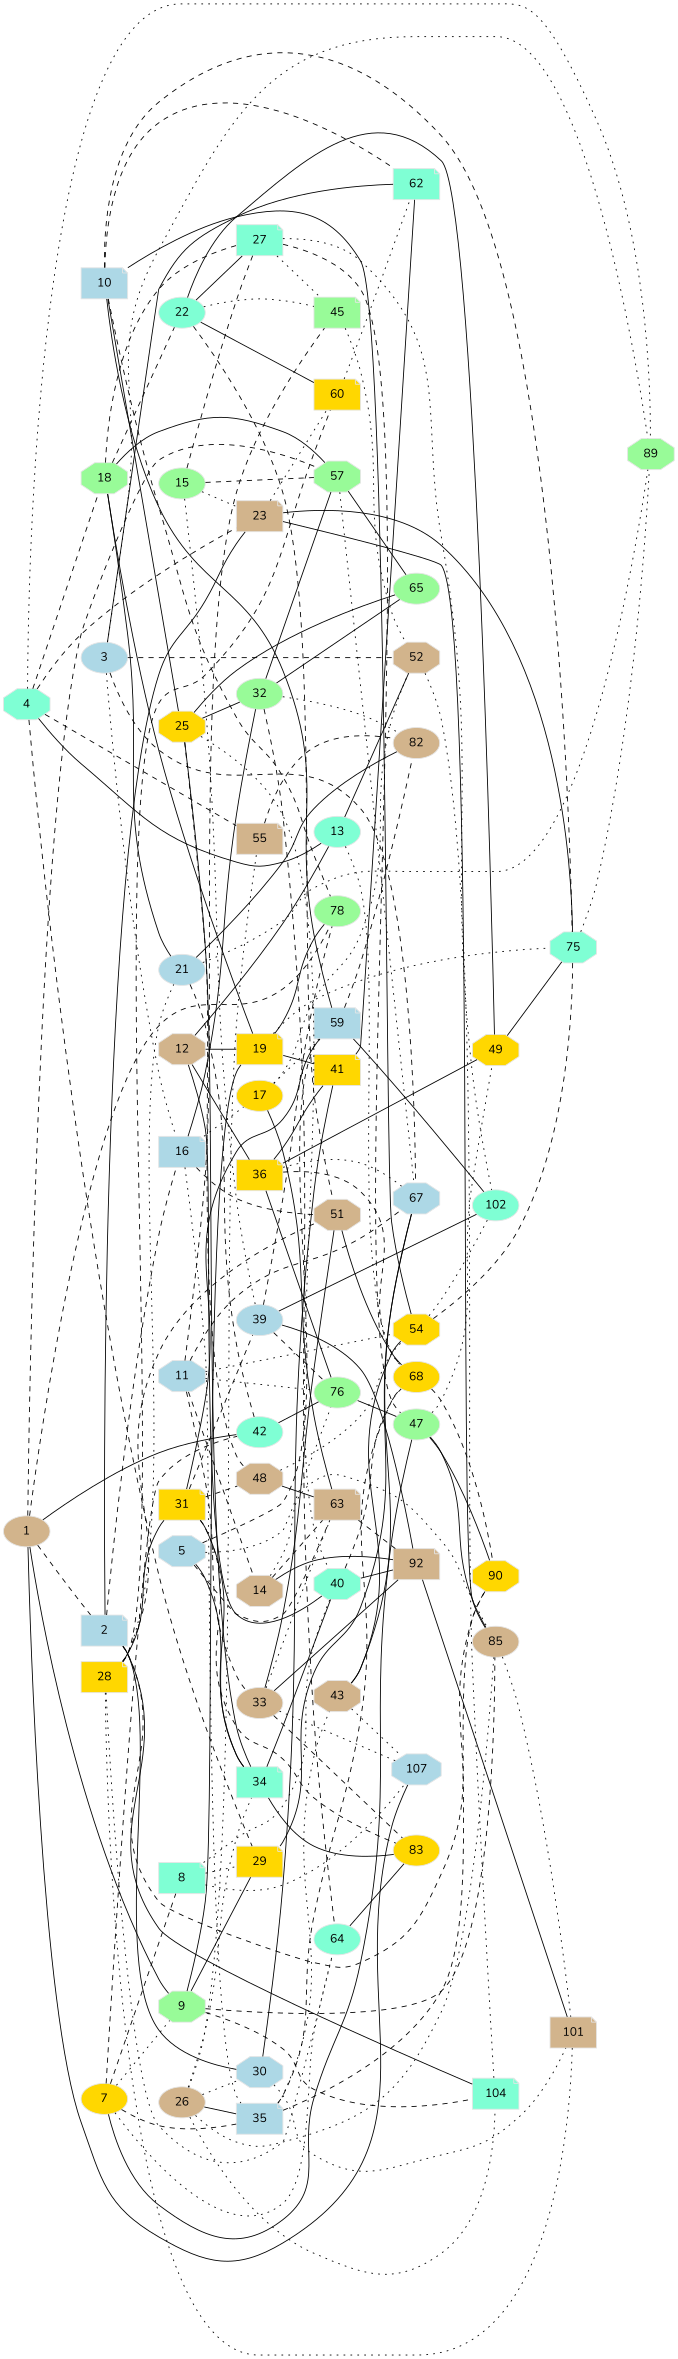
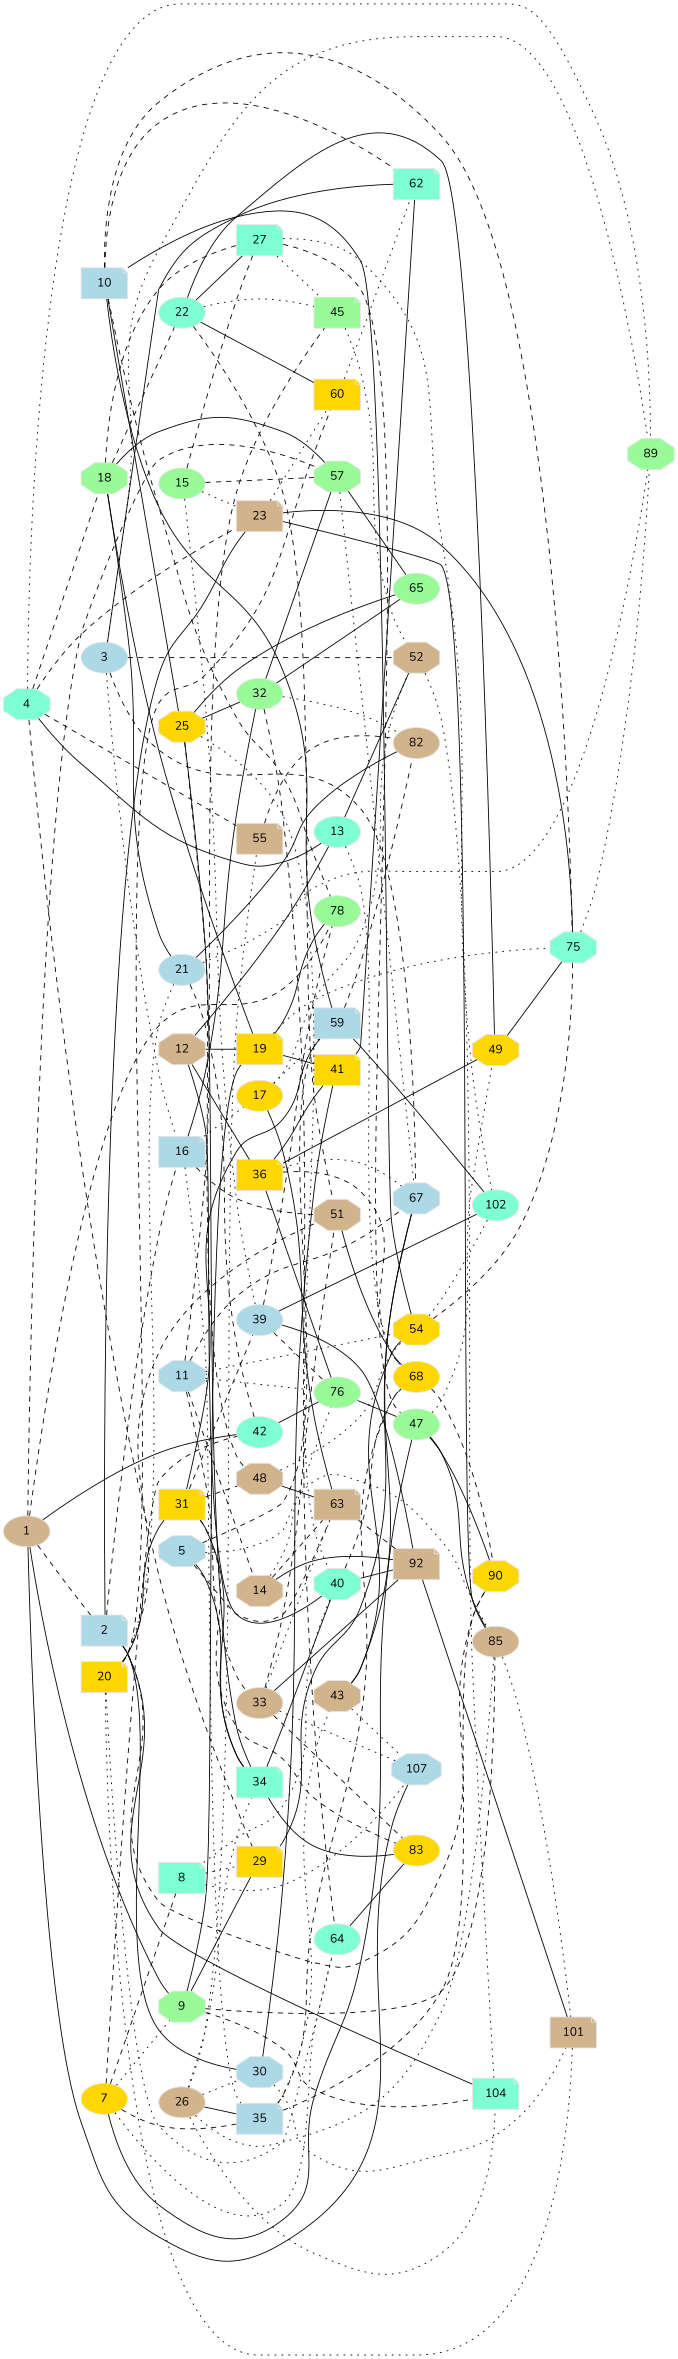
(316, 1356) -> (316, 1356)
(104, 1677) -> (104, 1677)
